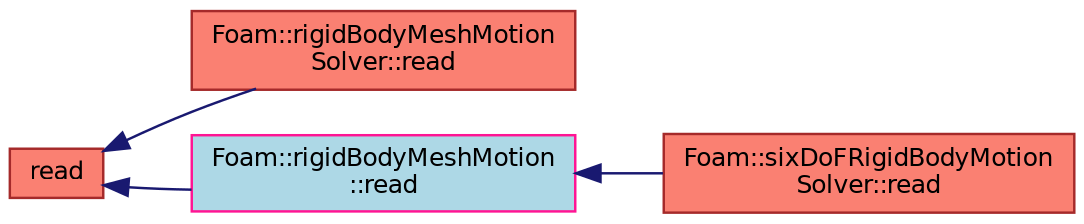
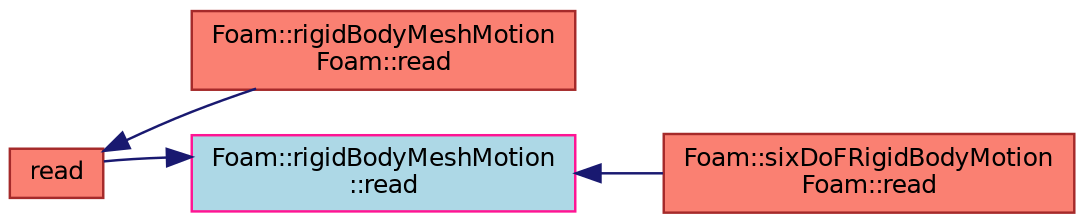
(384, 50) -> (384, 50)
(869, 173) -> (869, 173)
(160, 189) -> (135, 159)
